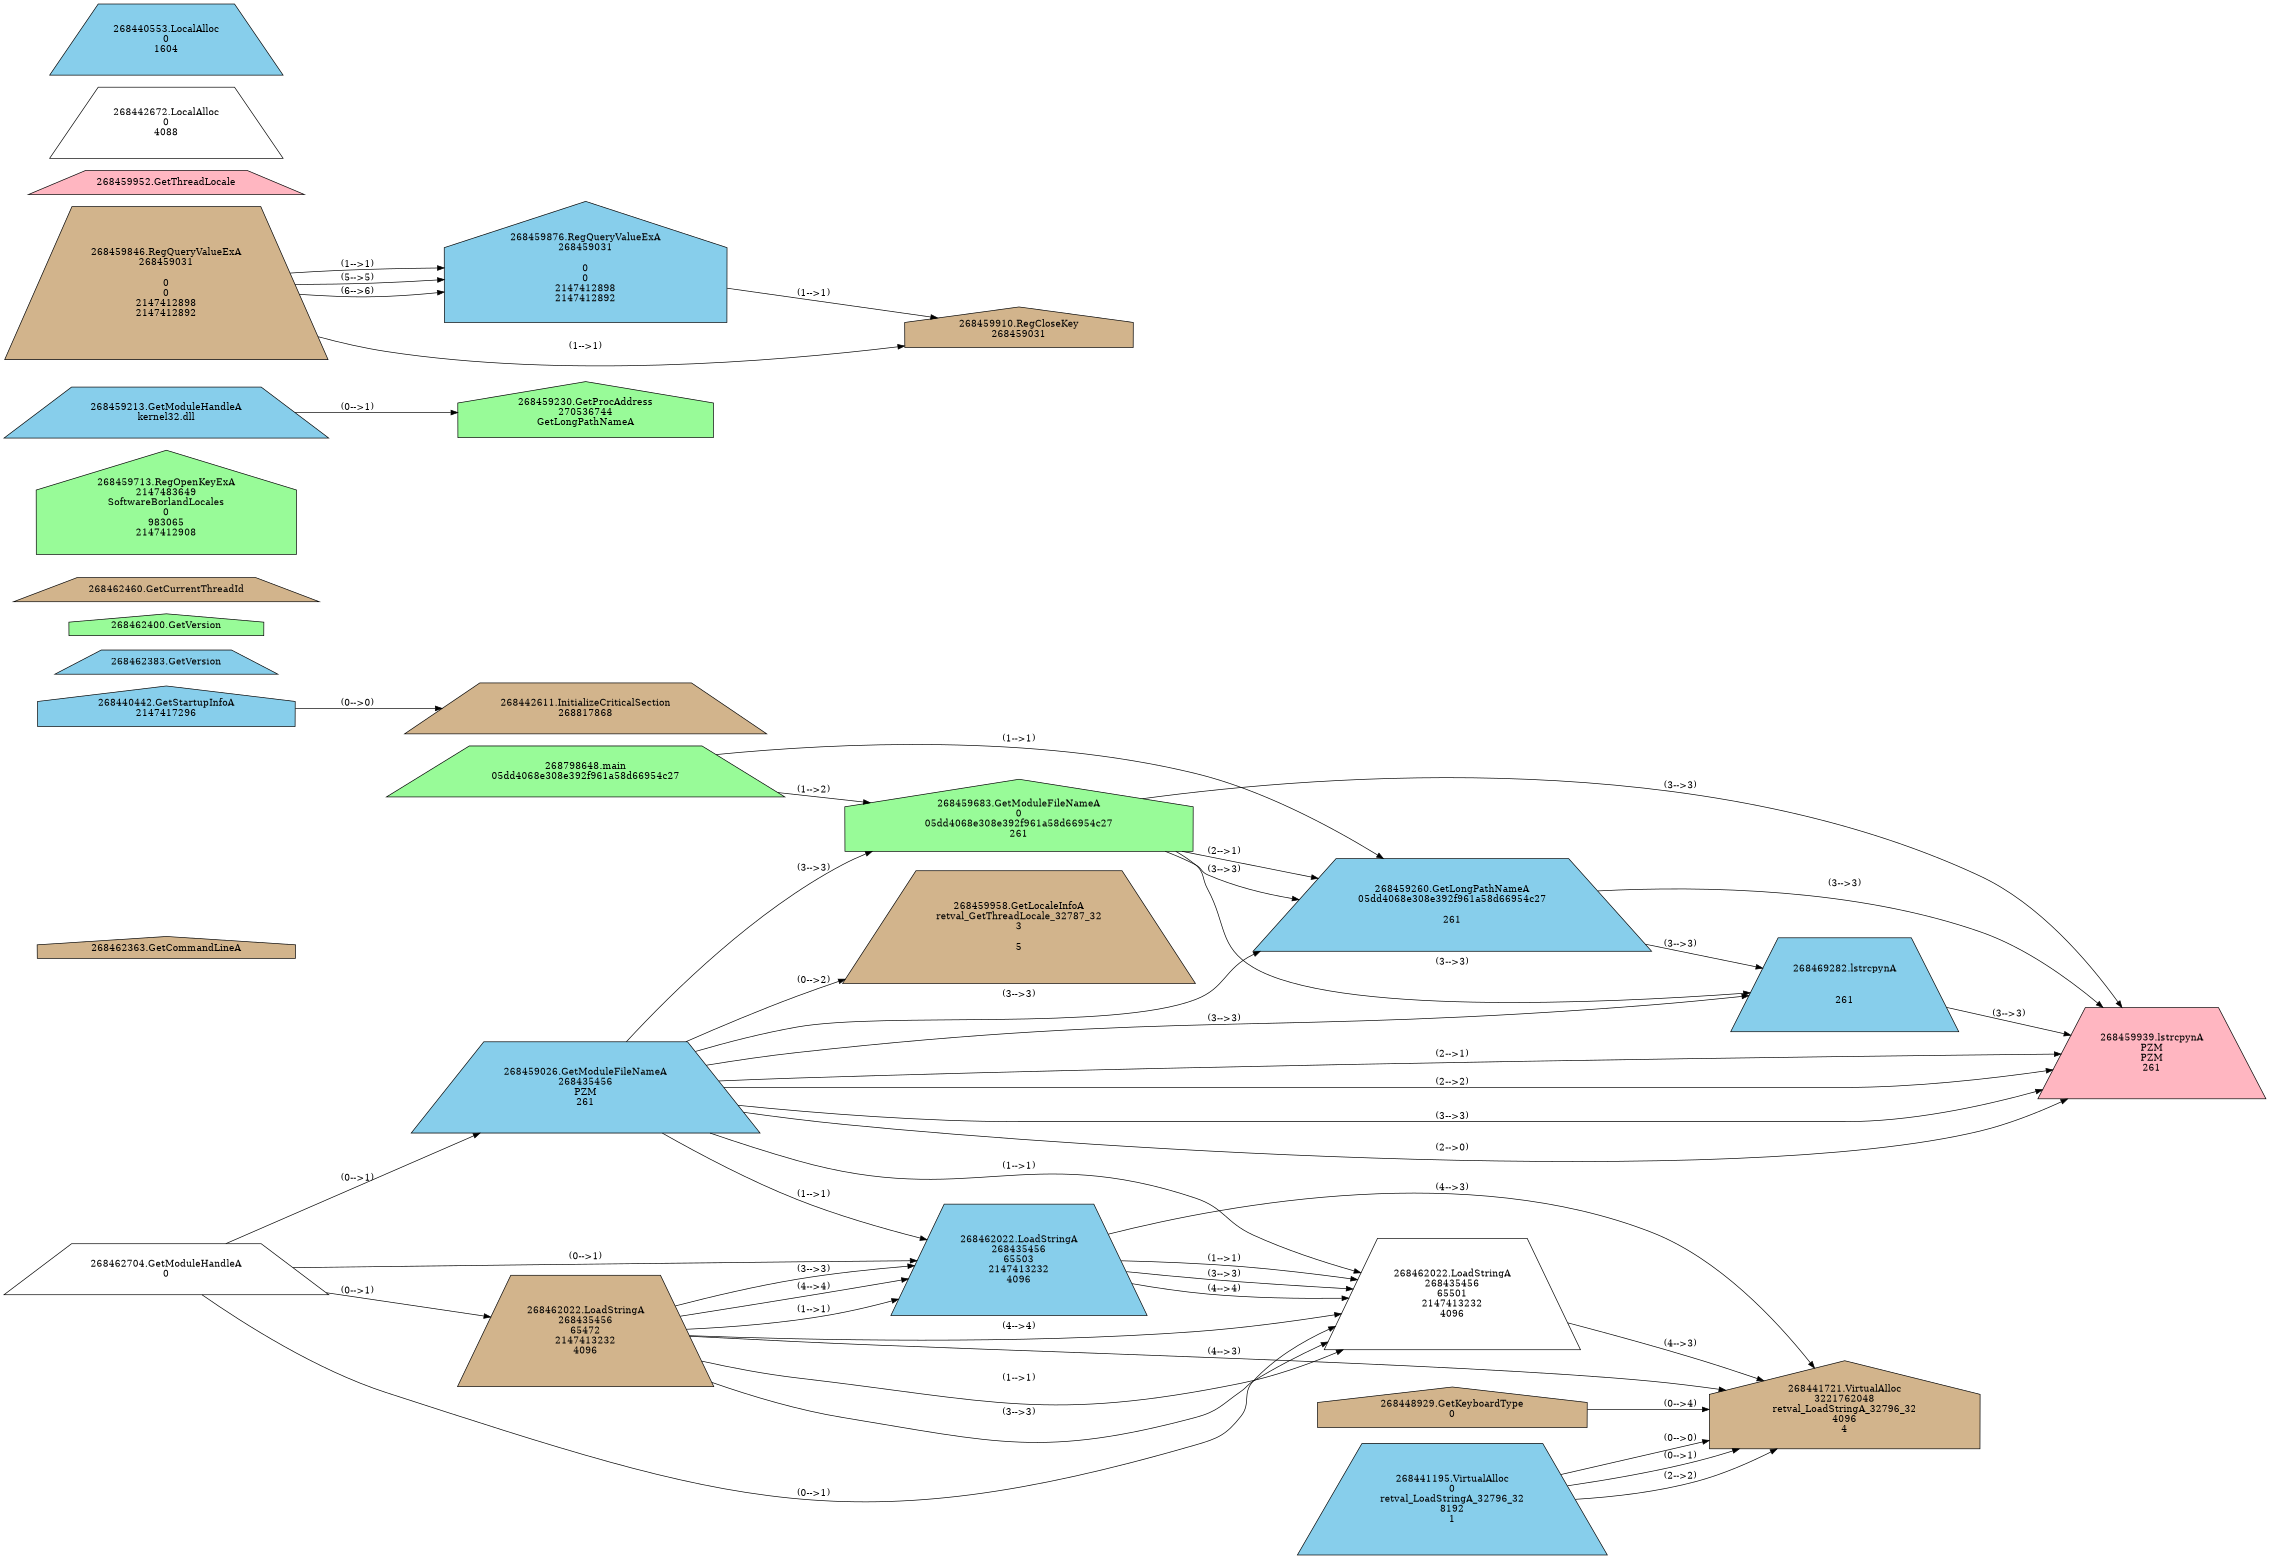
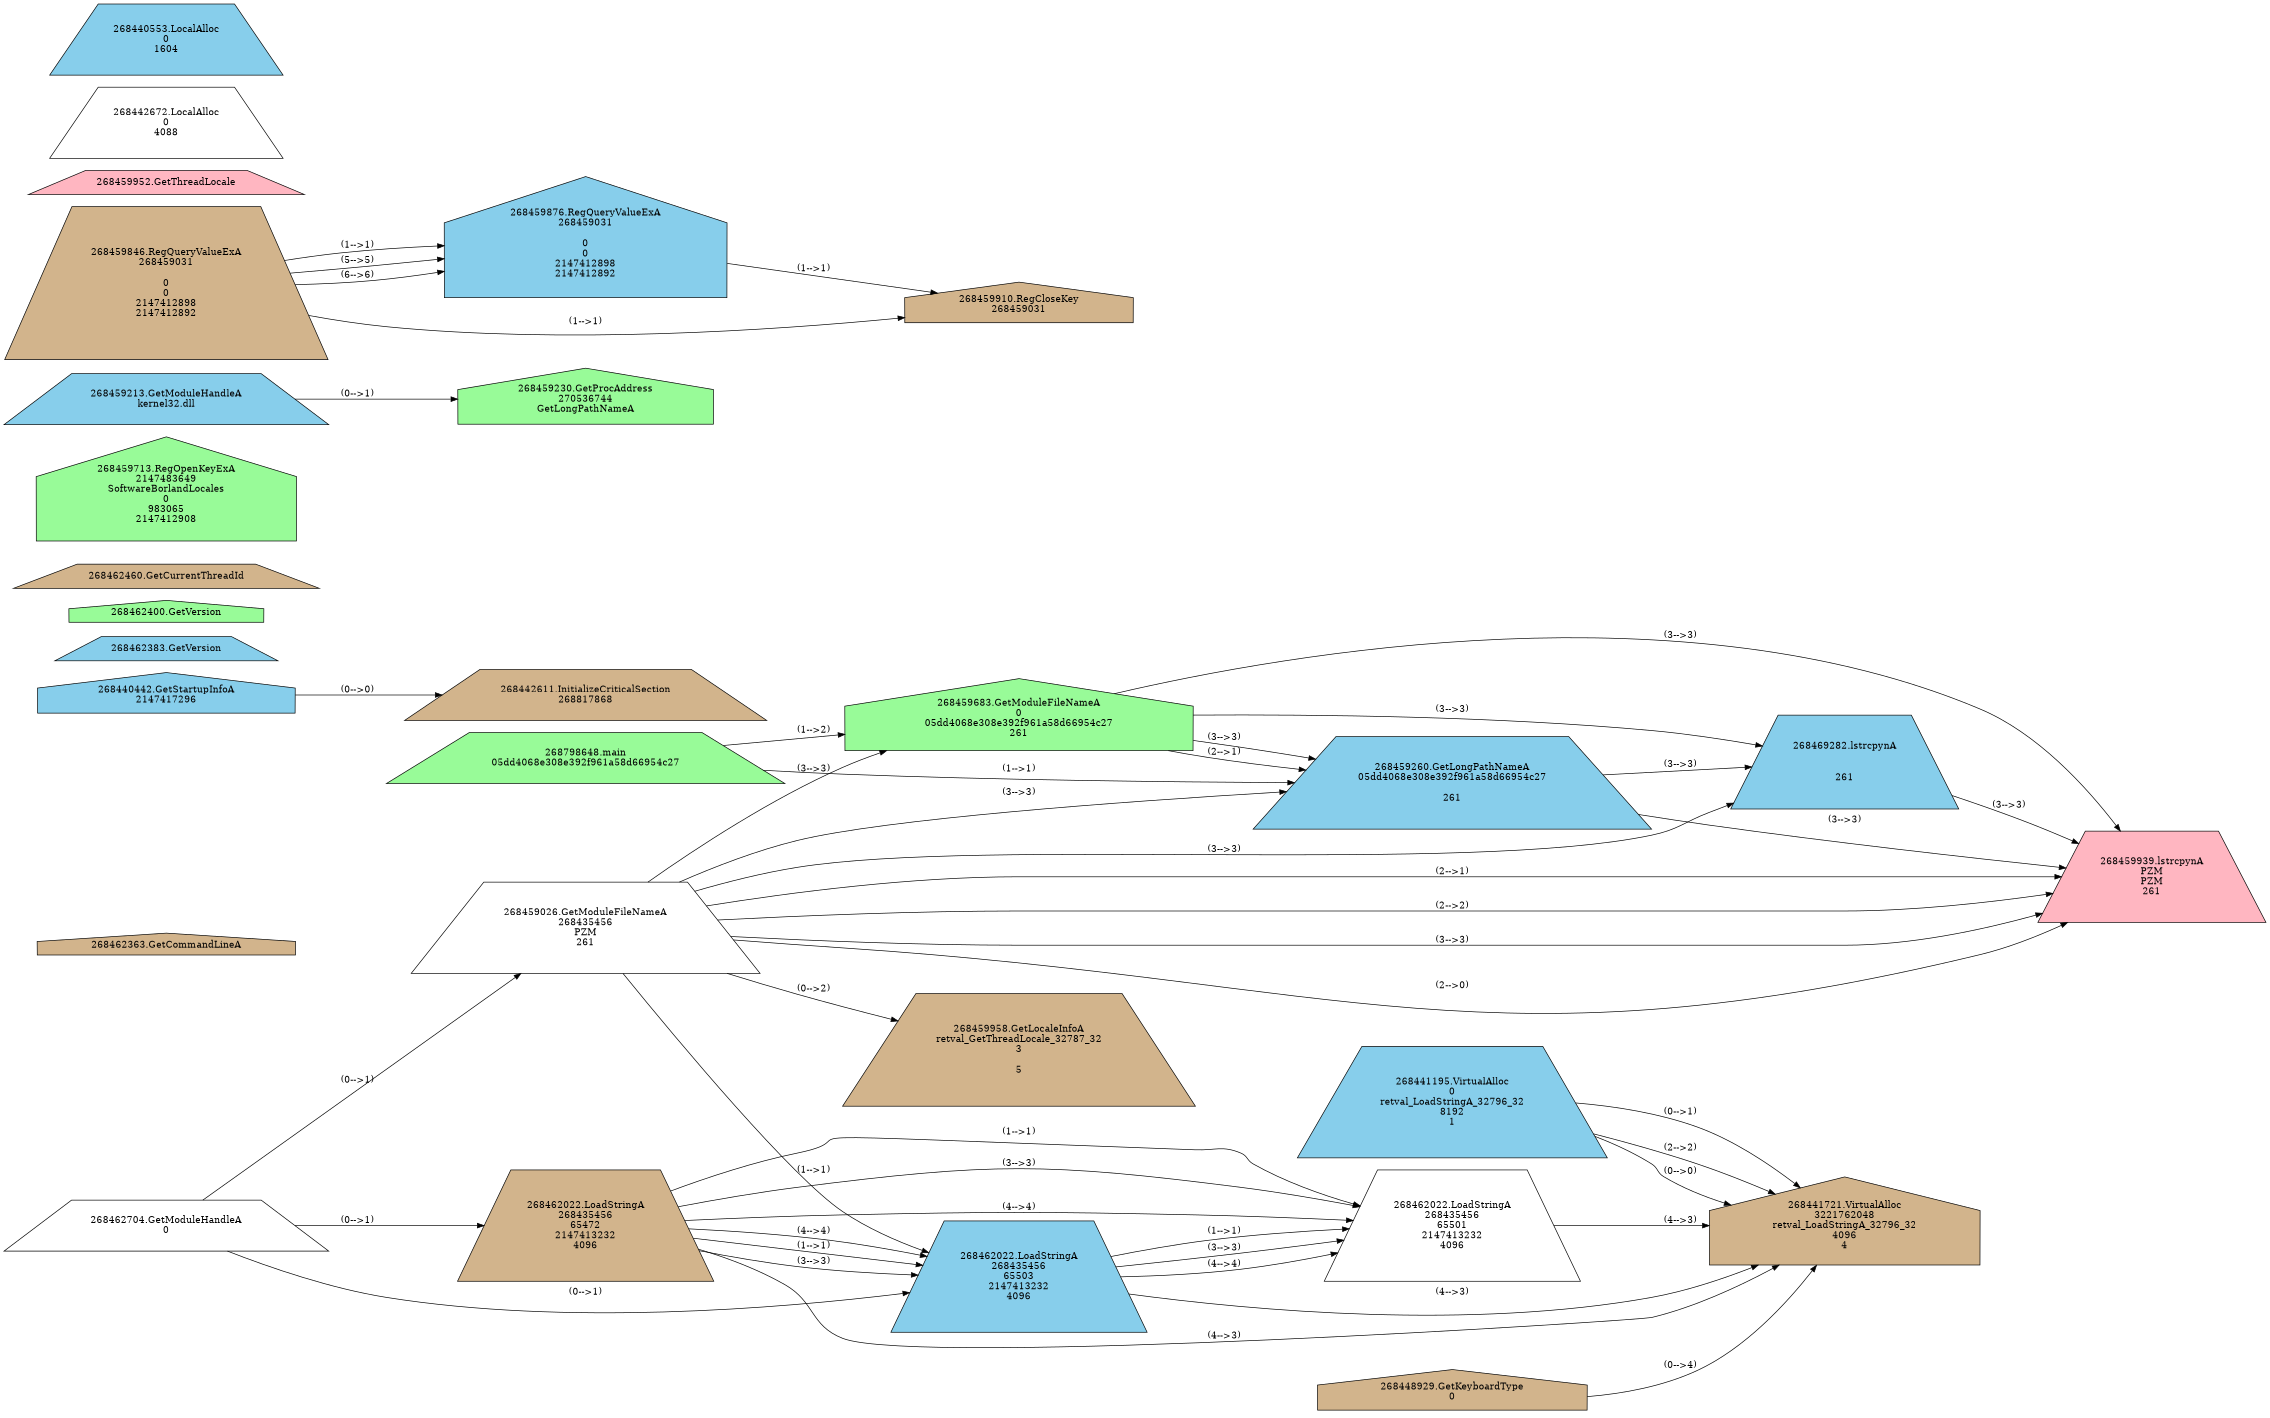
(586, 1087) -> (586, 928)
(1039, 1174) -> none
(775, 1496) -> none
